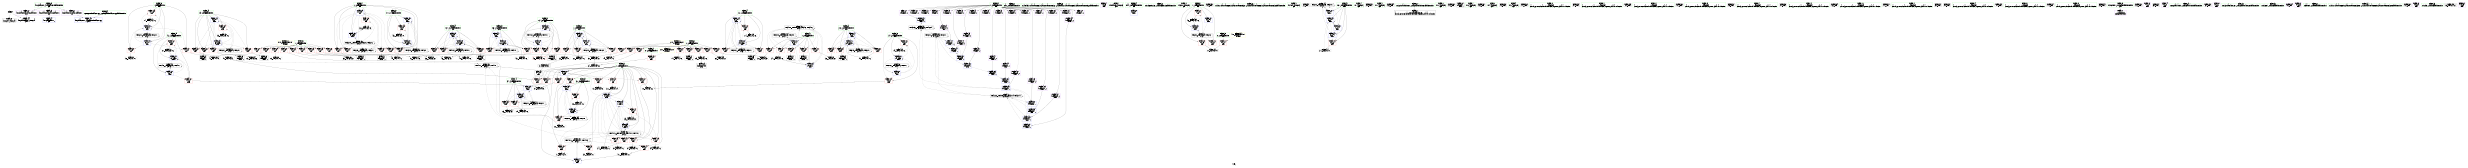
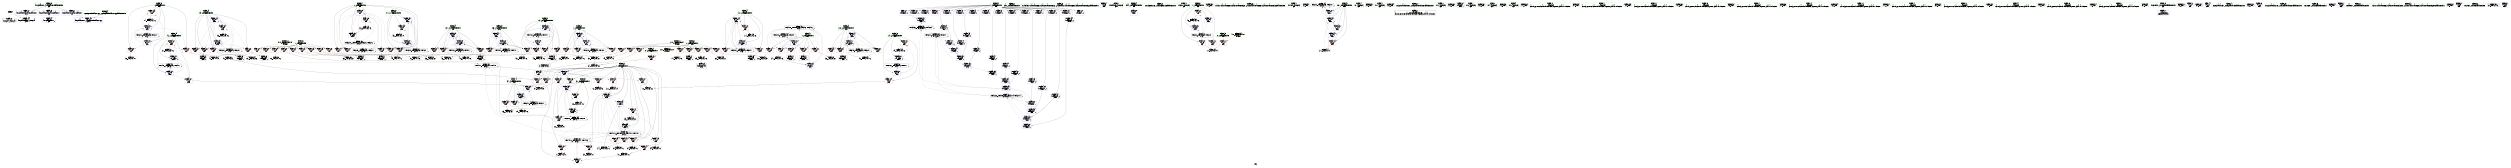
none -> (1964, 5)
